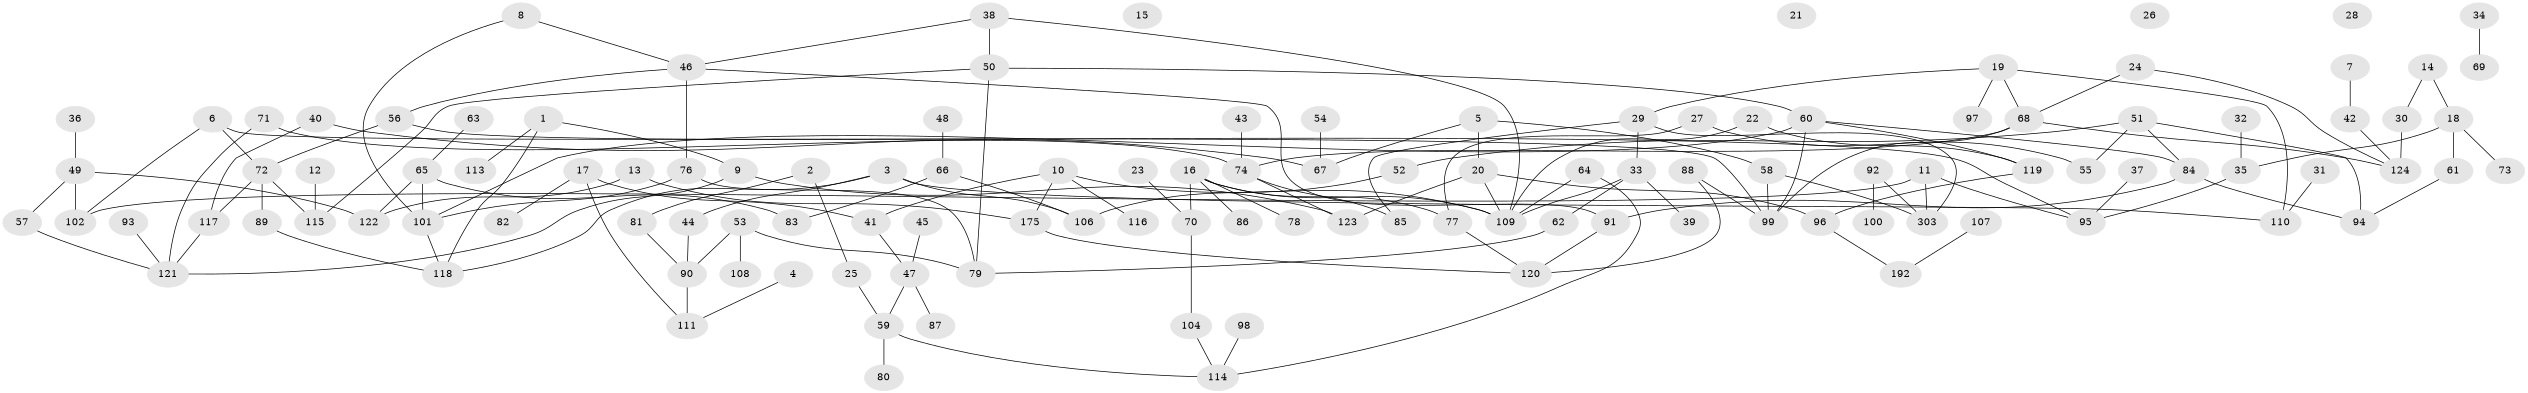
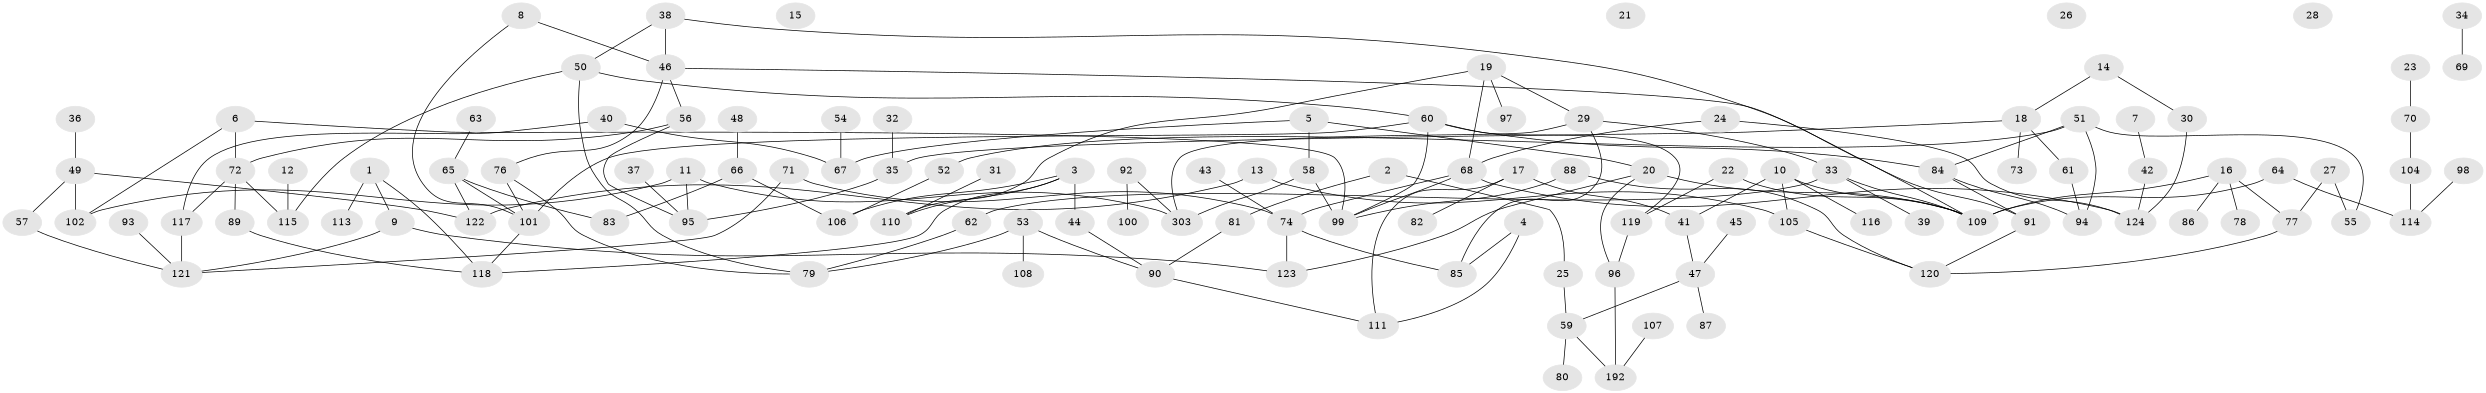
(1191, 197) -> none
(1030, 223) -> (1789, 223)
none -> (1490, 248)
(1046, 365) -> (1591, 352)
